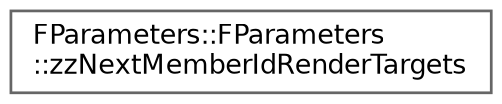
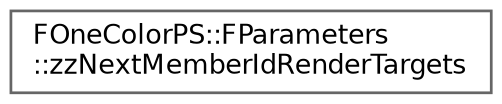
(251, 52) -> (251, 52)
